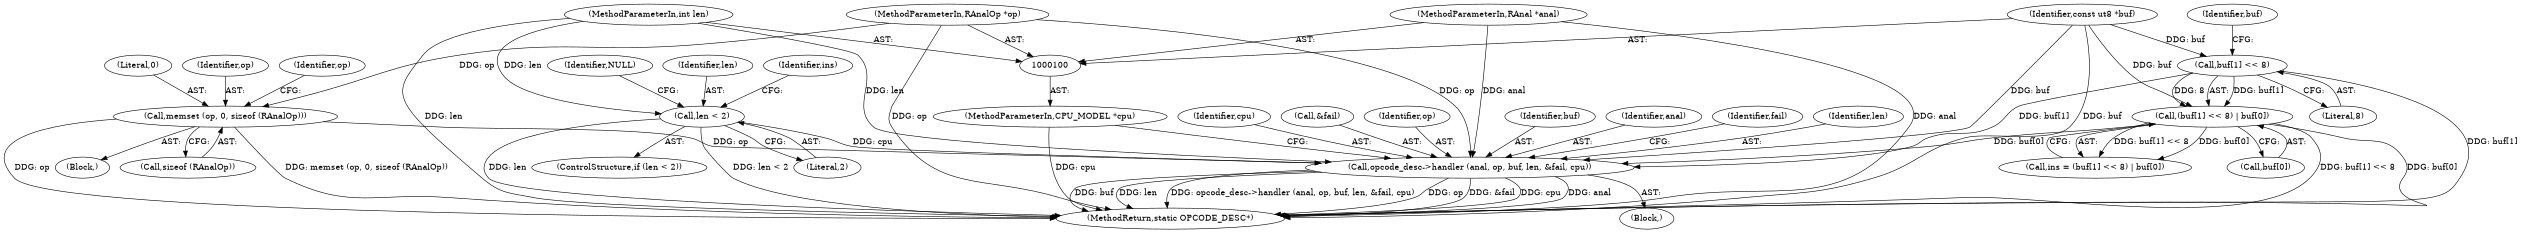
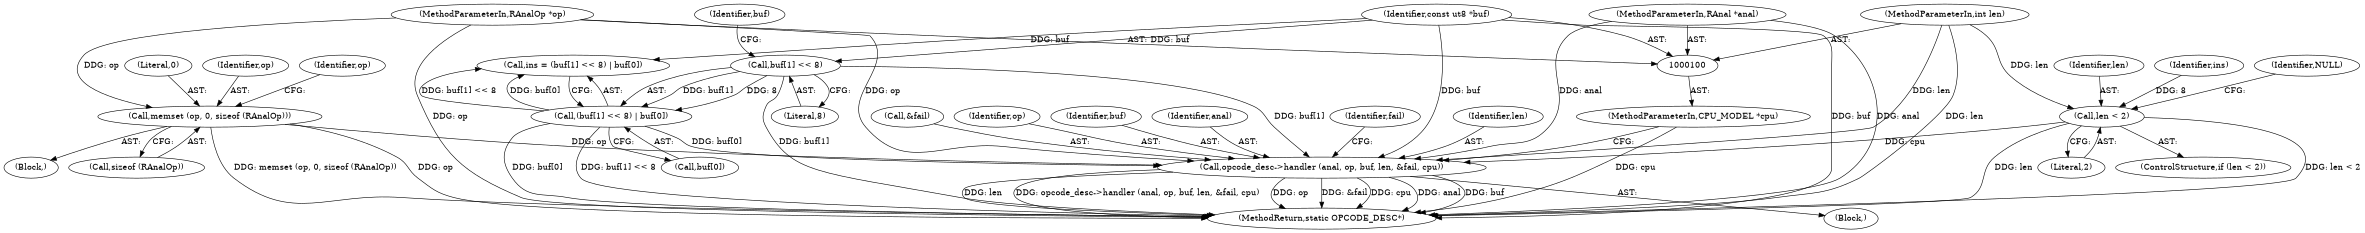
(2130, 74) -> (1031, 36)
(774, 91) -> (2171, 91)
(1224, 117) -> none
